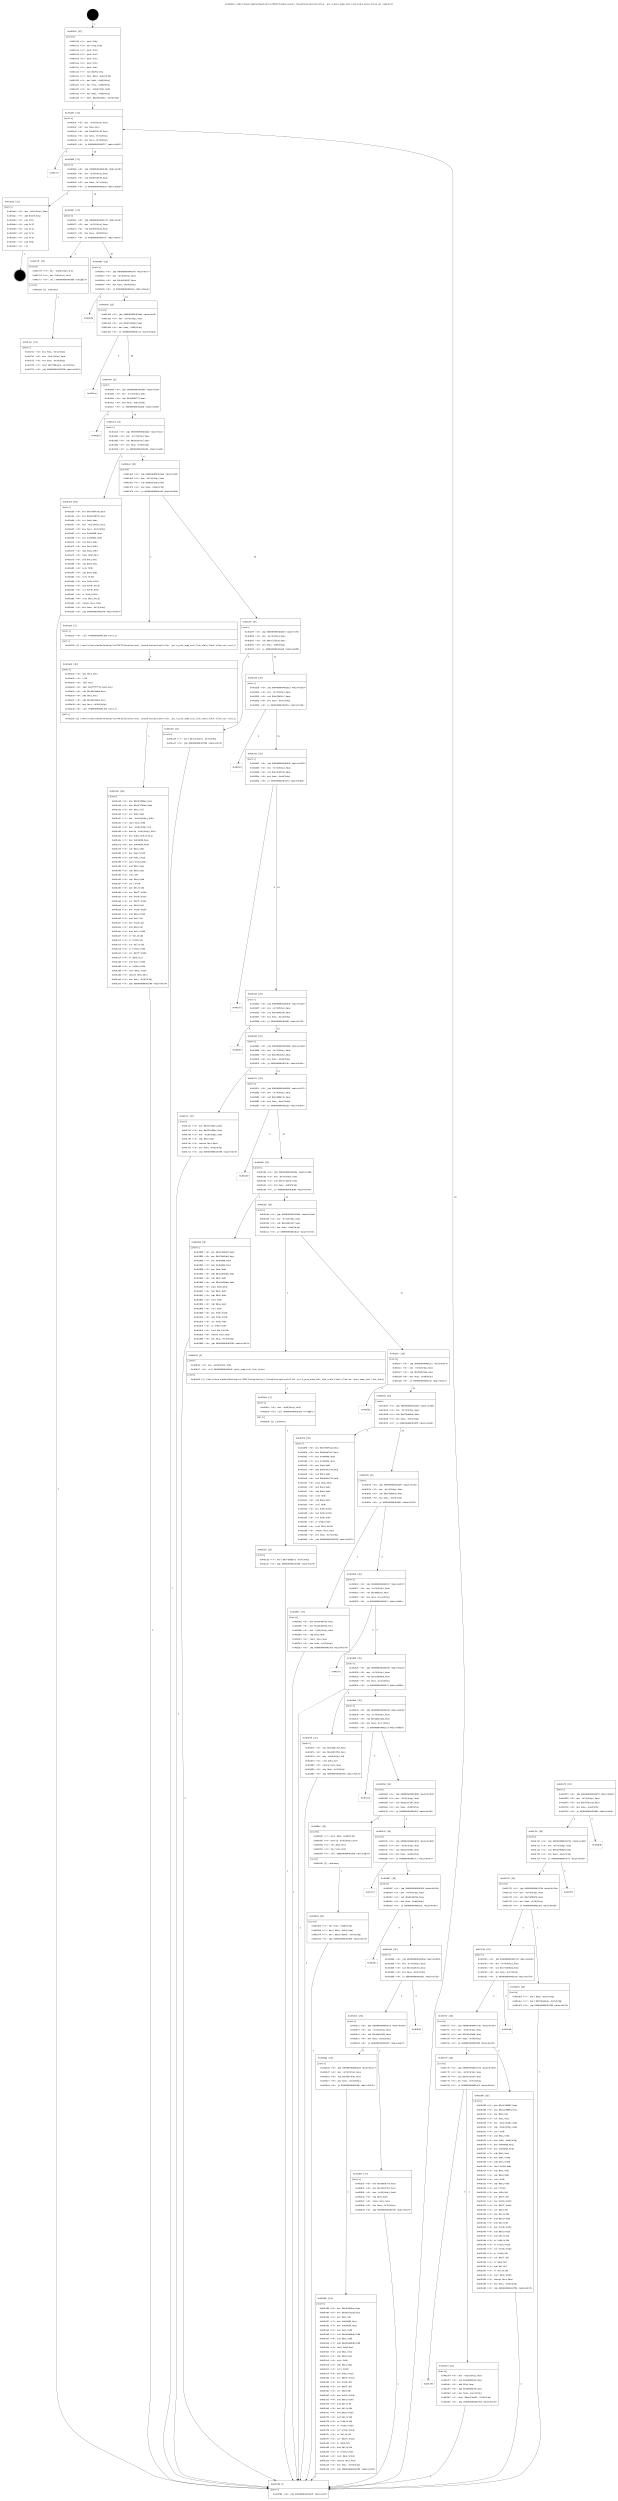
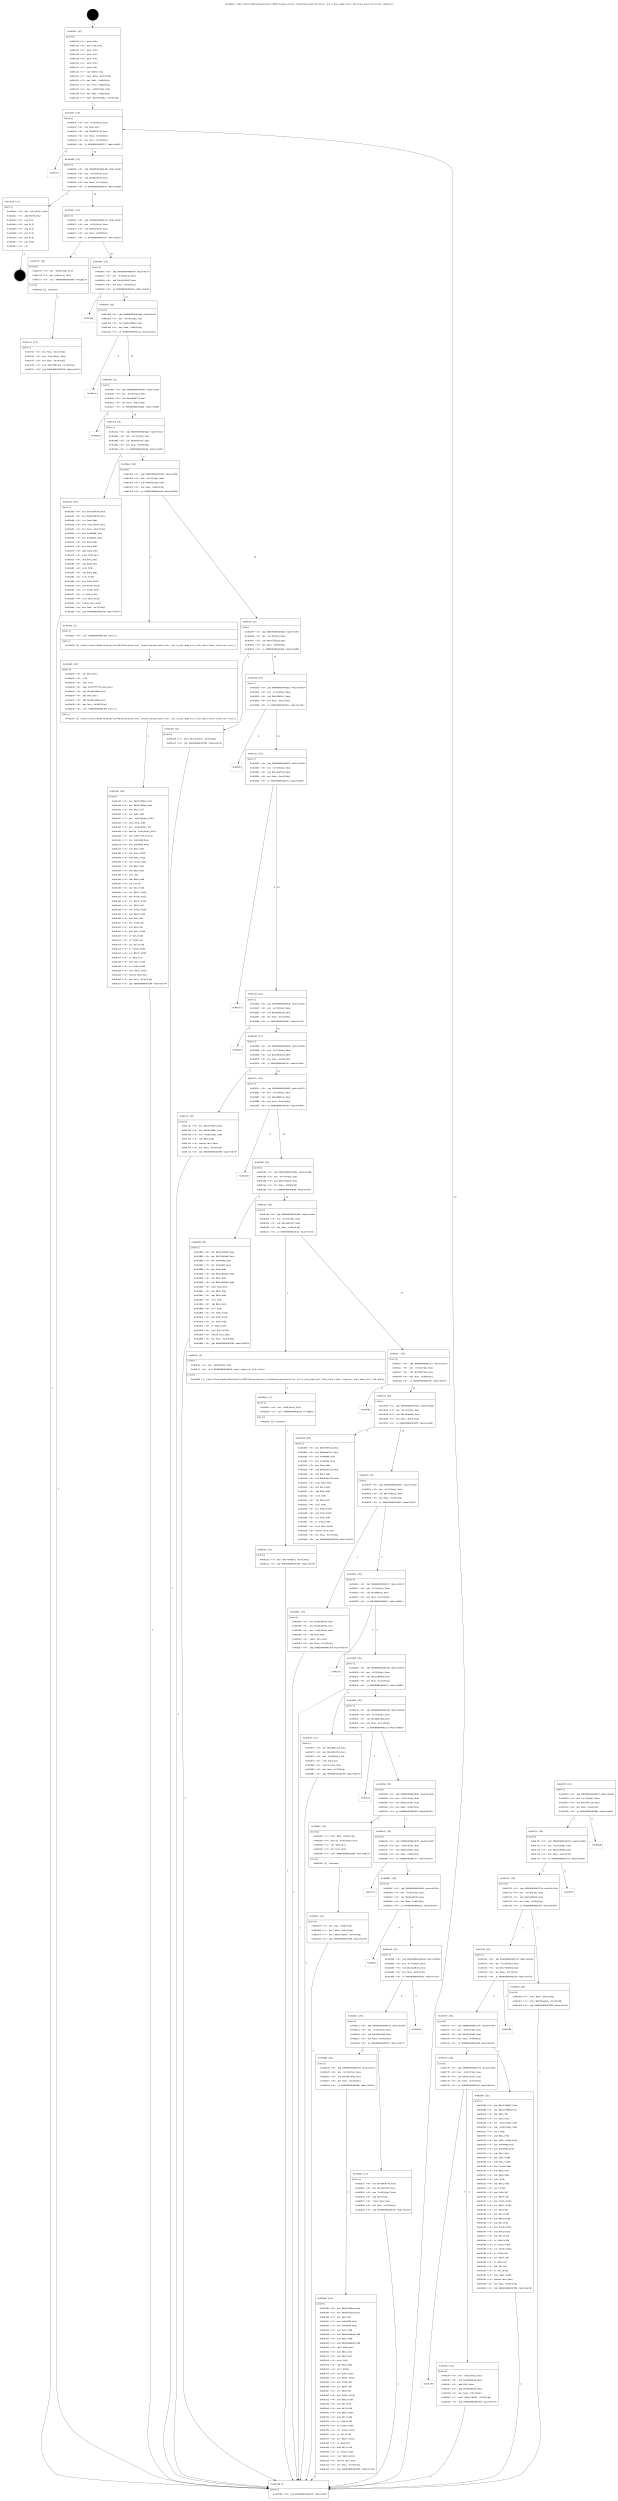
none -> (50, 1532)
